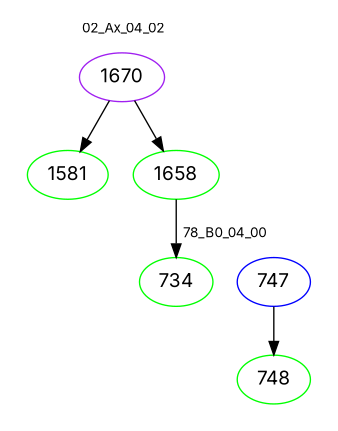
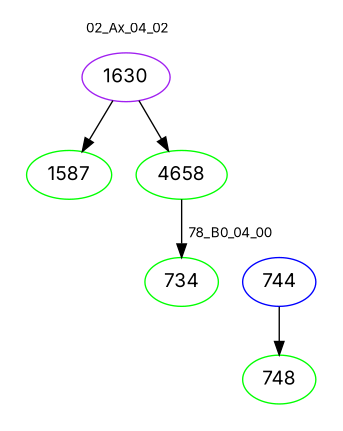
(122, 77) -> (126, 77)
(68, 175) -> (69, 175)
(176, 175) -> (182, 175)
(274, 282) -> (279, 282)
